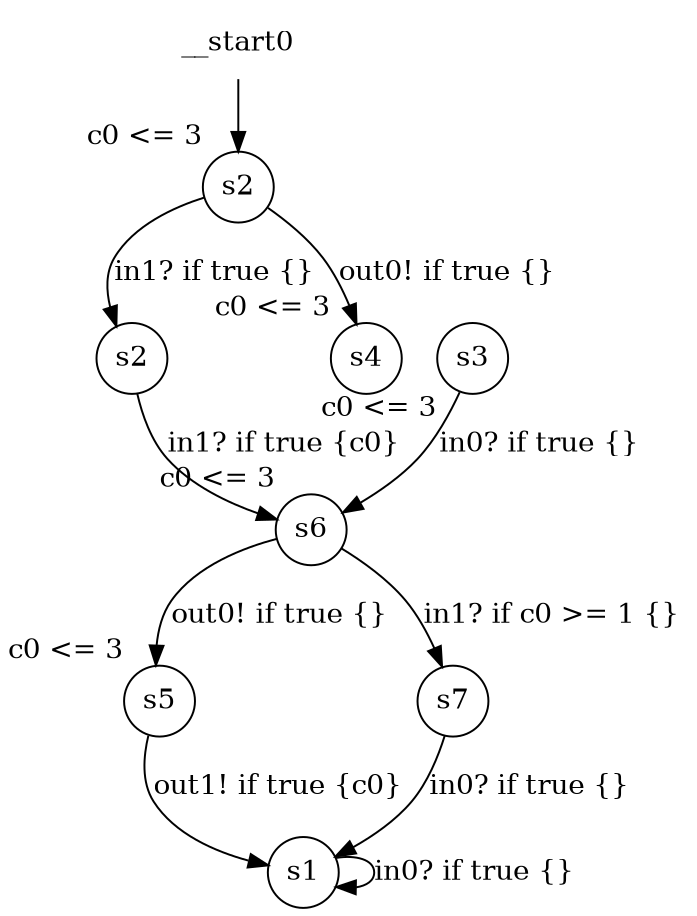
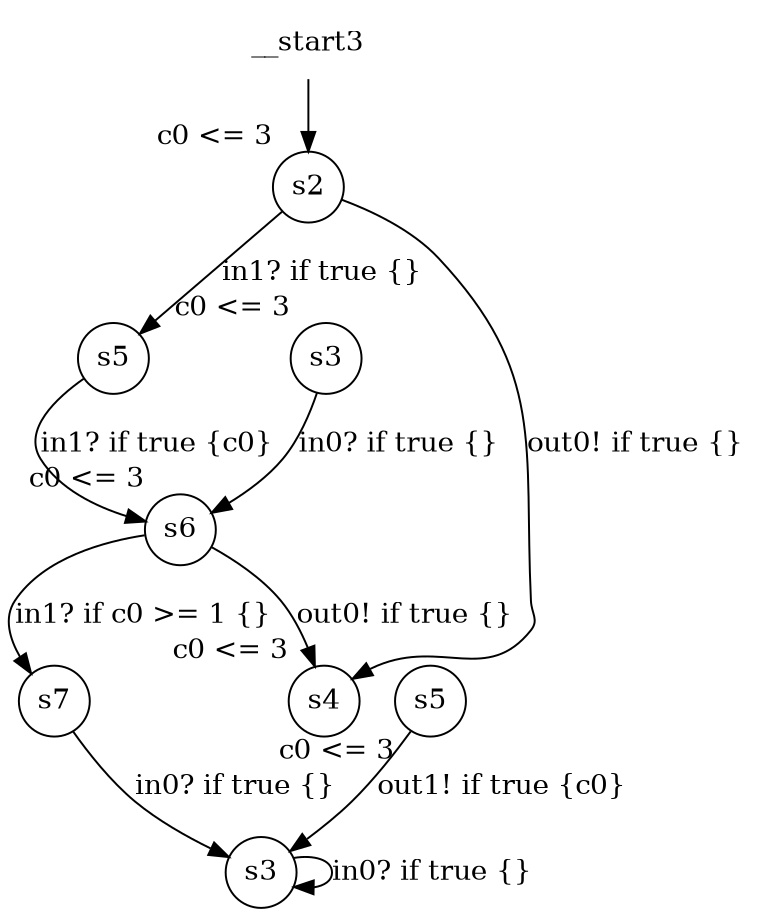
(238, 43) -> (308, 43)
(132, 358) -> (113, 358)
(199, 574) -> (269, 589)
(303, 872) -> (261, 872)
